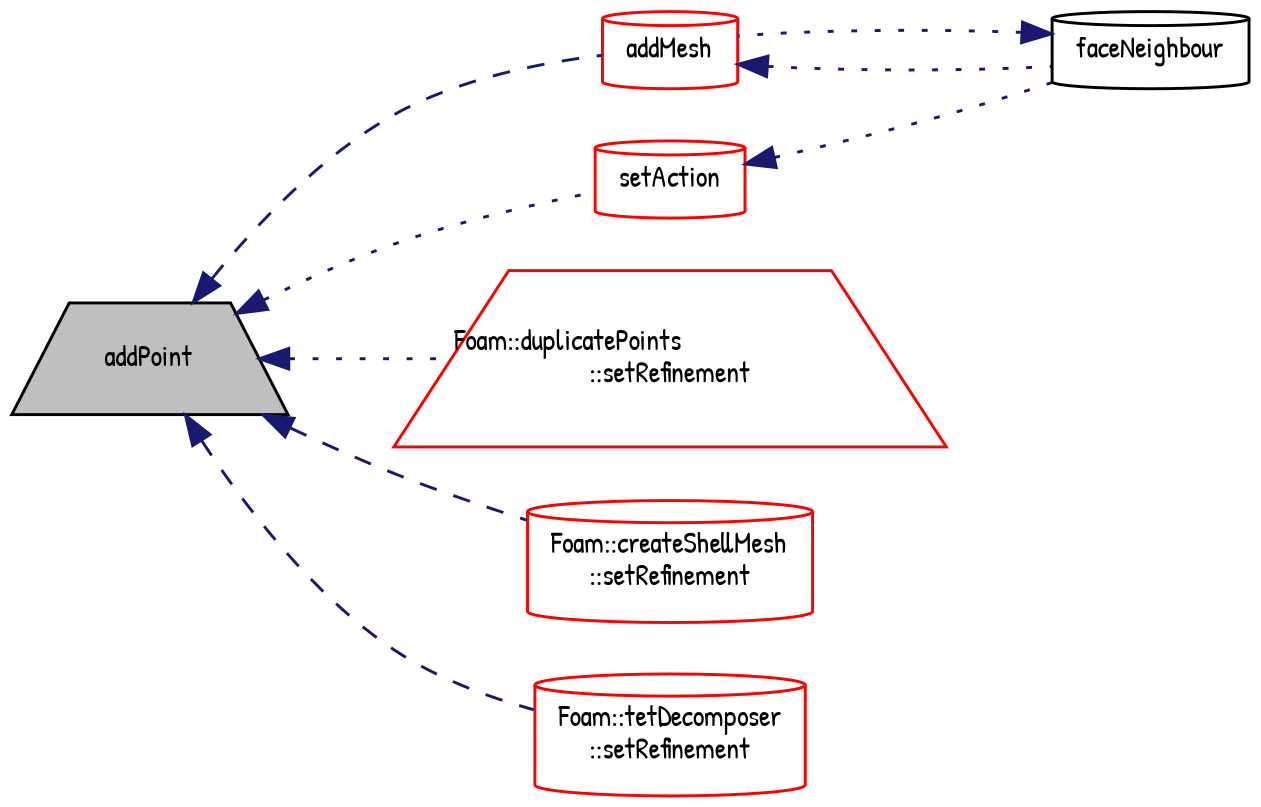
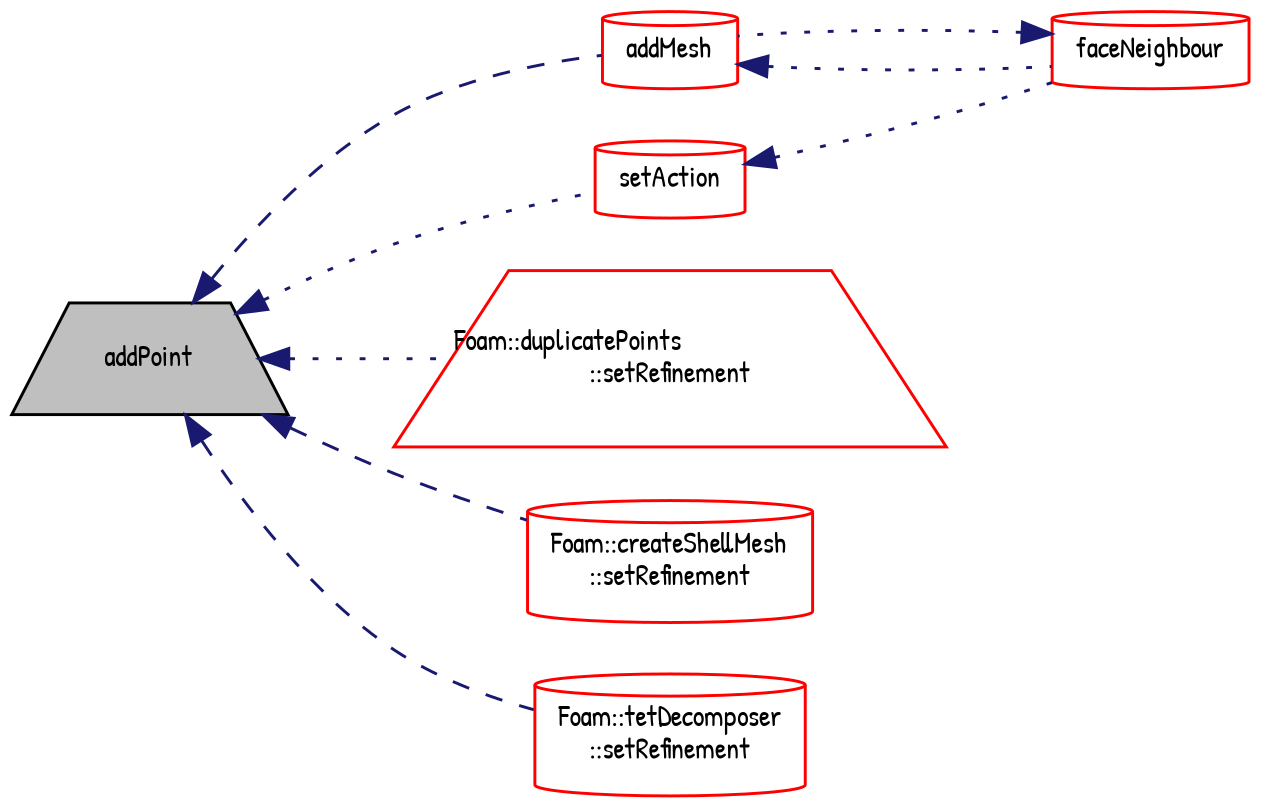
(1151, 50) -> (1151, 50)
